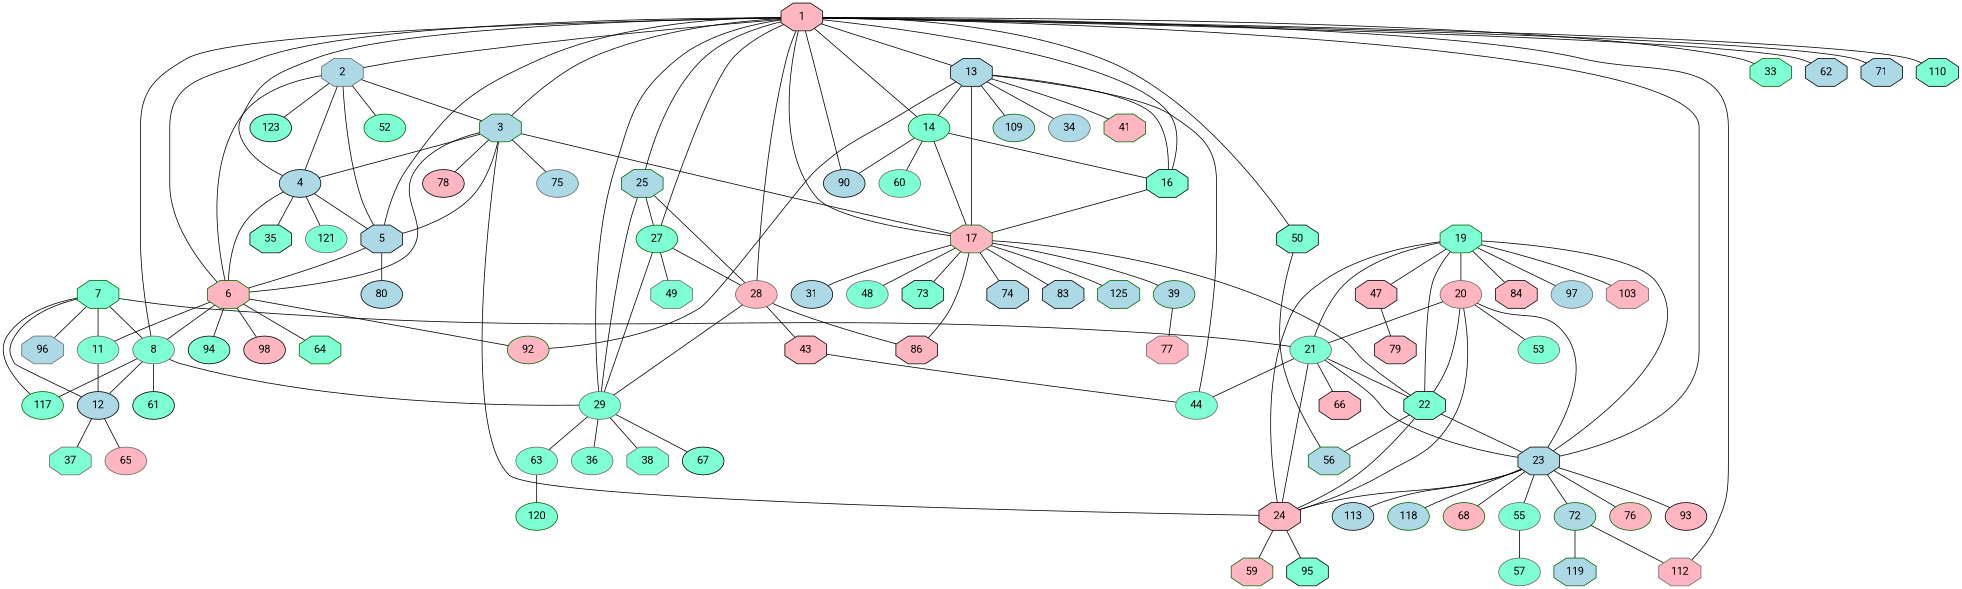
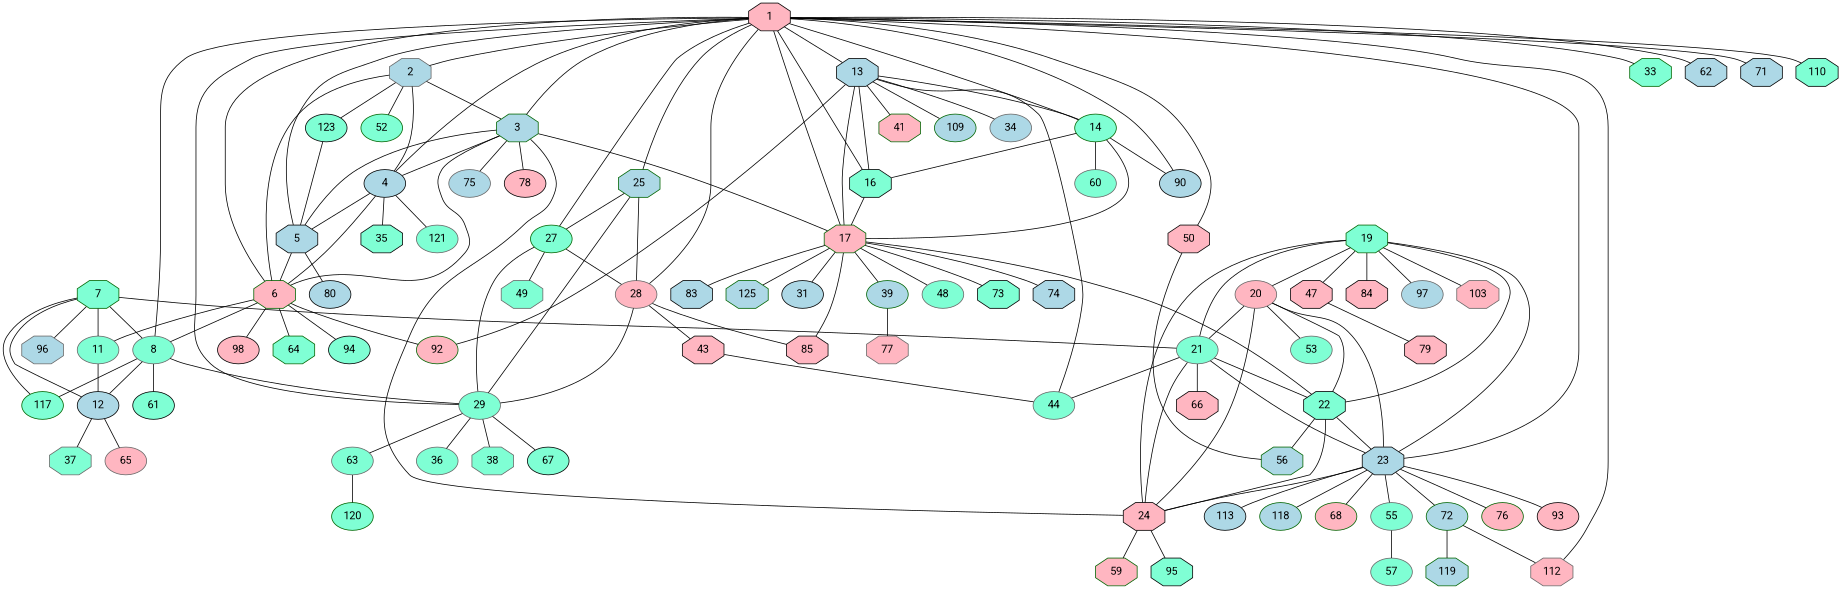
(351, 158) -> (312, 183)
(1297, 239) -> (1189, 239)
(917, 350) -> (807, 350)
